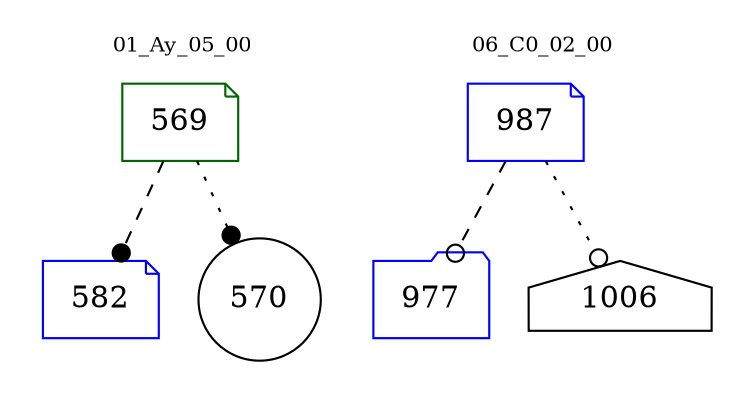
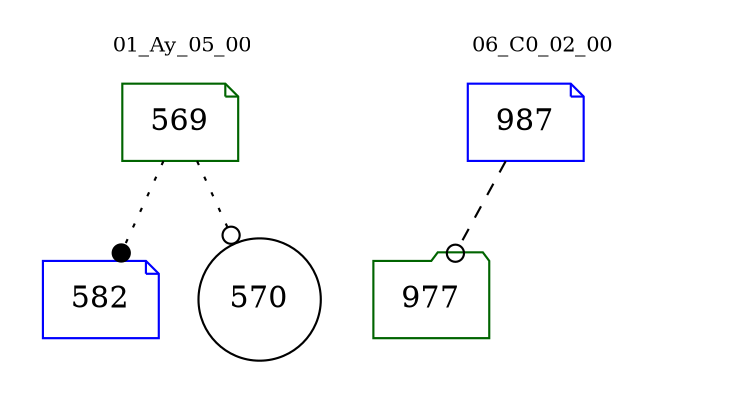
(212, 194) -> (212, 194)
(144, 203) -> (144, 203)
(431, 300) -> (431, 300)
(620, 300) -> none
